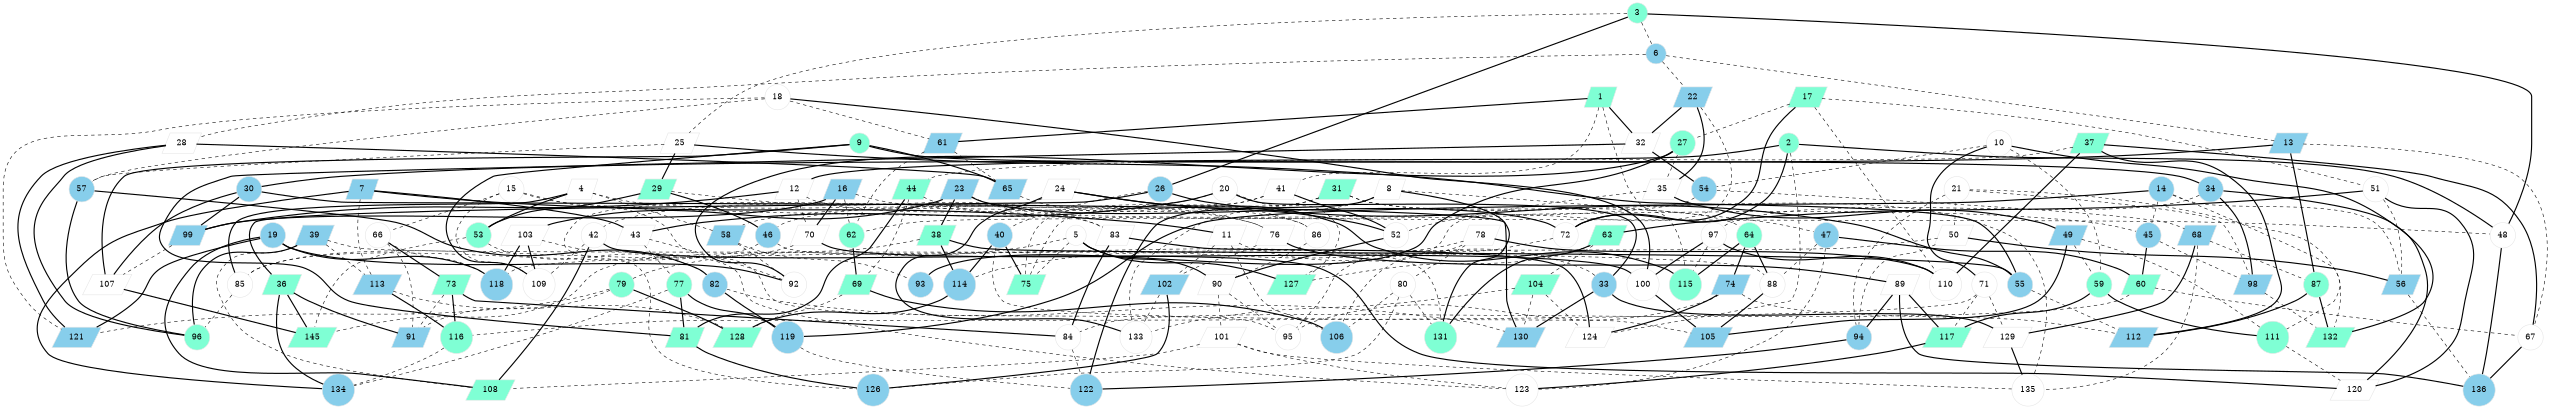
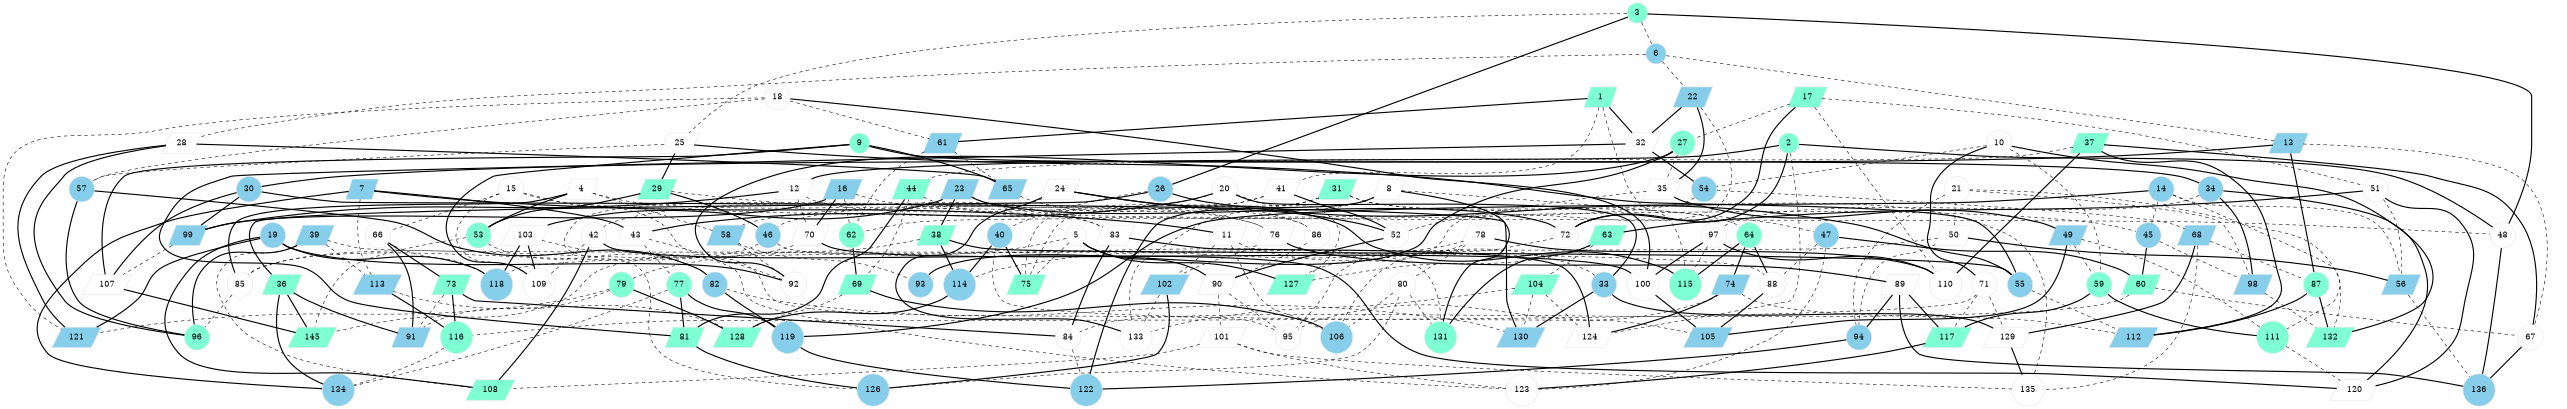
(410, 282) -> (410, 282)
(934, 375) -> (934, 375)
